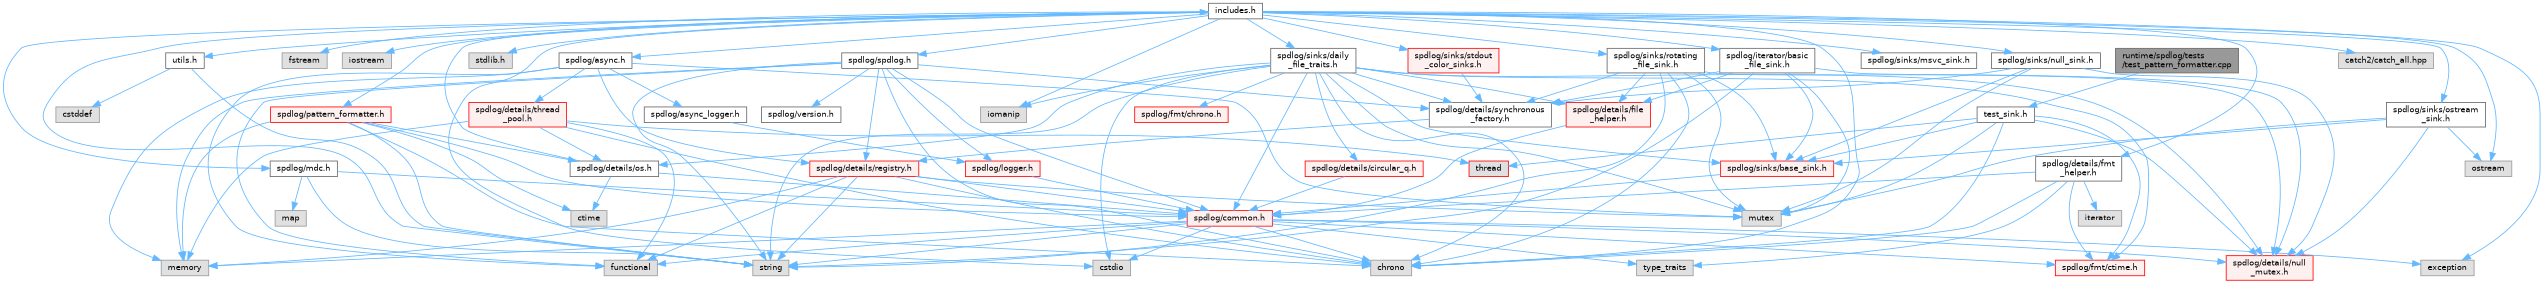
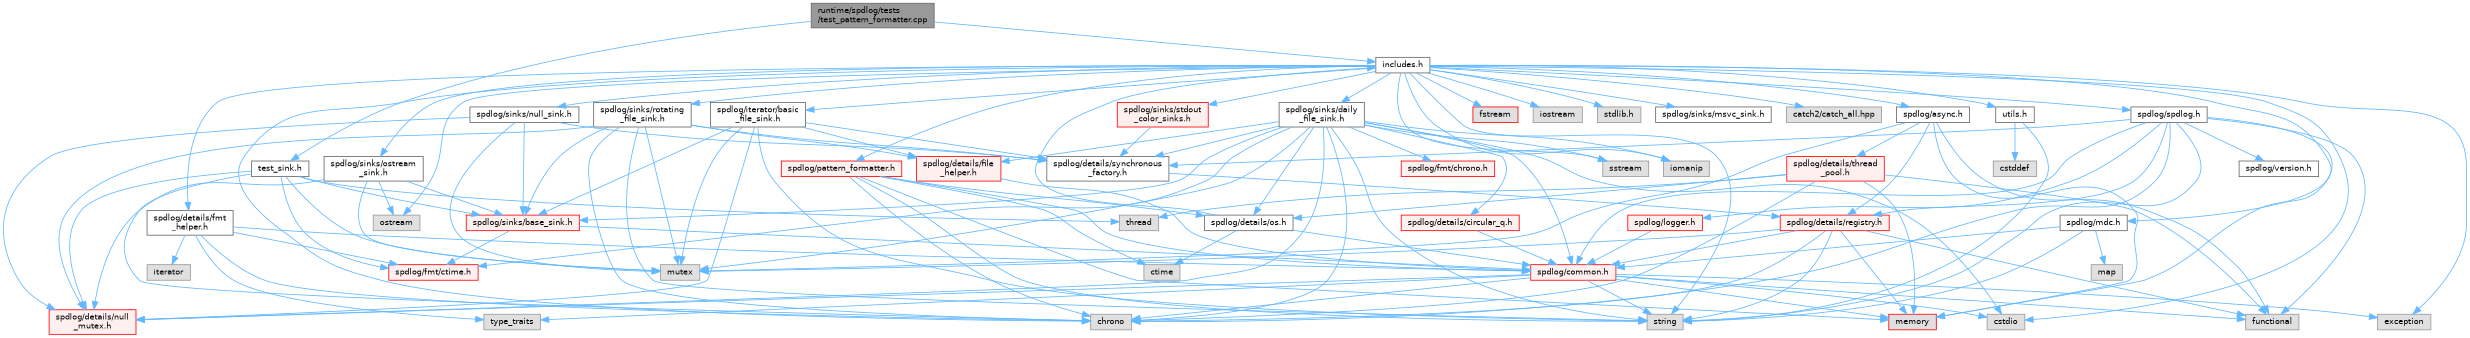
none -> (1151, 42)
(305, 61) -> (1495, 115)
(1313, 61) -> (1322, 115)
(695, 115) -> none
(1489, 169) -> (1139, 223)
none -> (1626, 169)
(1660, 243) -> (472, 251)
(185, 268) -> (1913, 322)
